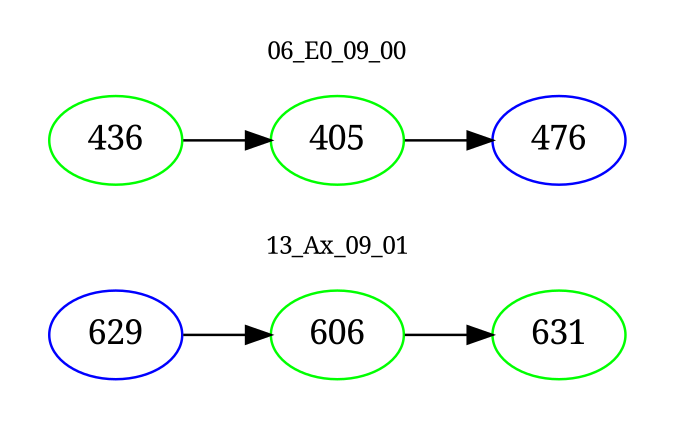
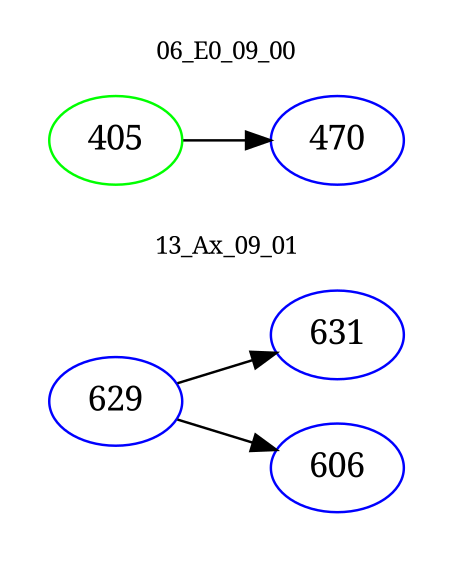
(116, 140) -> none
(559, 140) -> (337, 140)
(337, 335) -> (337, 468)
(436, 335) -> (215, 372)
(559, 335) -> (337, 335)
